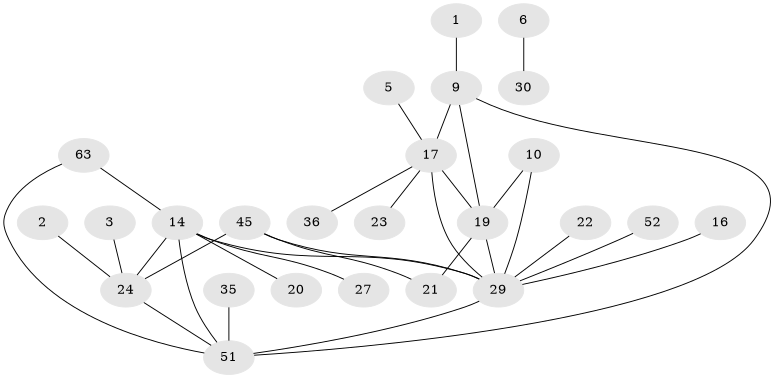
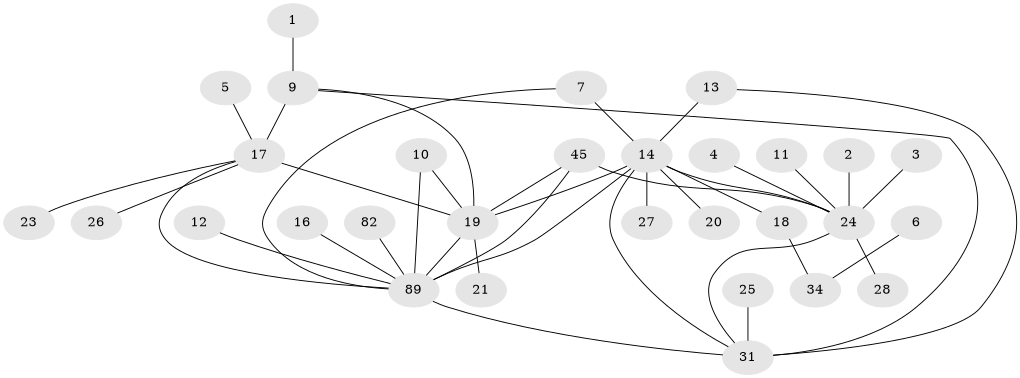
(524, 88) -> (815, 290)
none -> (581, 88)
(84, 155) -> (711, 88)
none -> (714, 155)
none -> (782, 155)
none -> (562, 192)
(312, 223) -> (96, 223)
(586, 223) -> (370, 223)
(653, 223) -> (199, 223)
none -> (782, 223)
(368, 264) -> (526, 189)
(229, 290) -> (748, 290)
(498, 290) -> (414, 290)
none -> (883, 290)
(229, 358) -> (748, 358)
